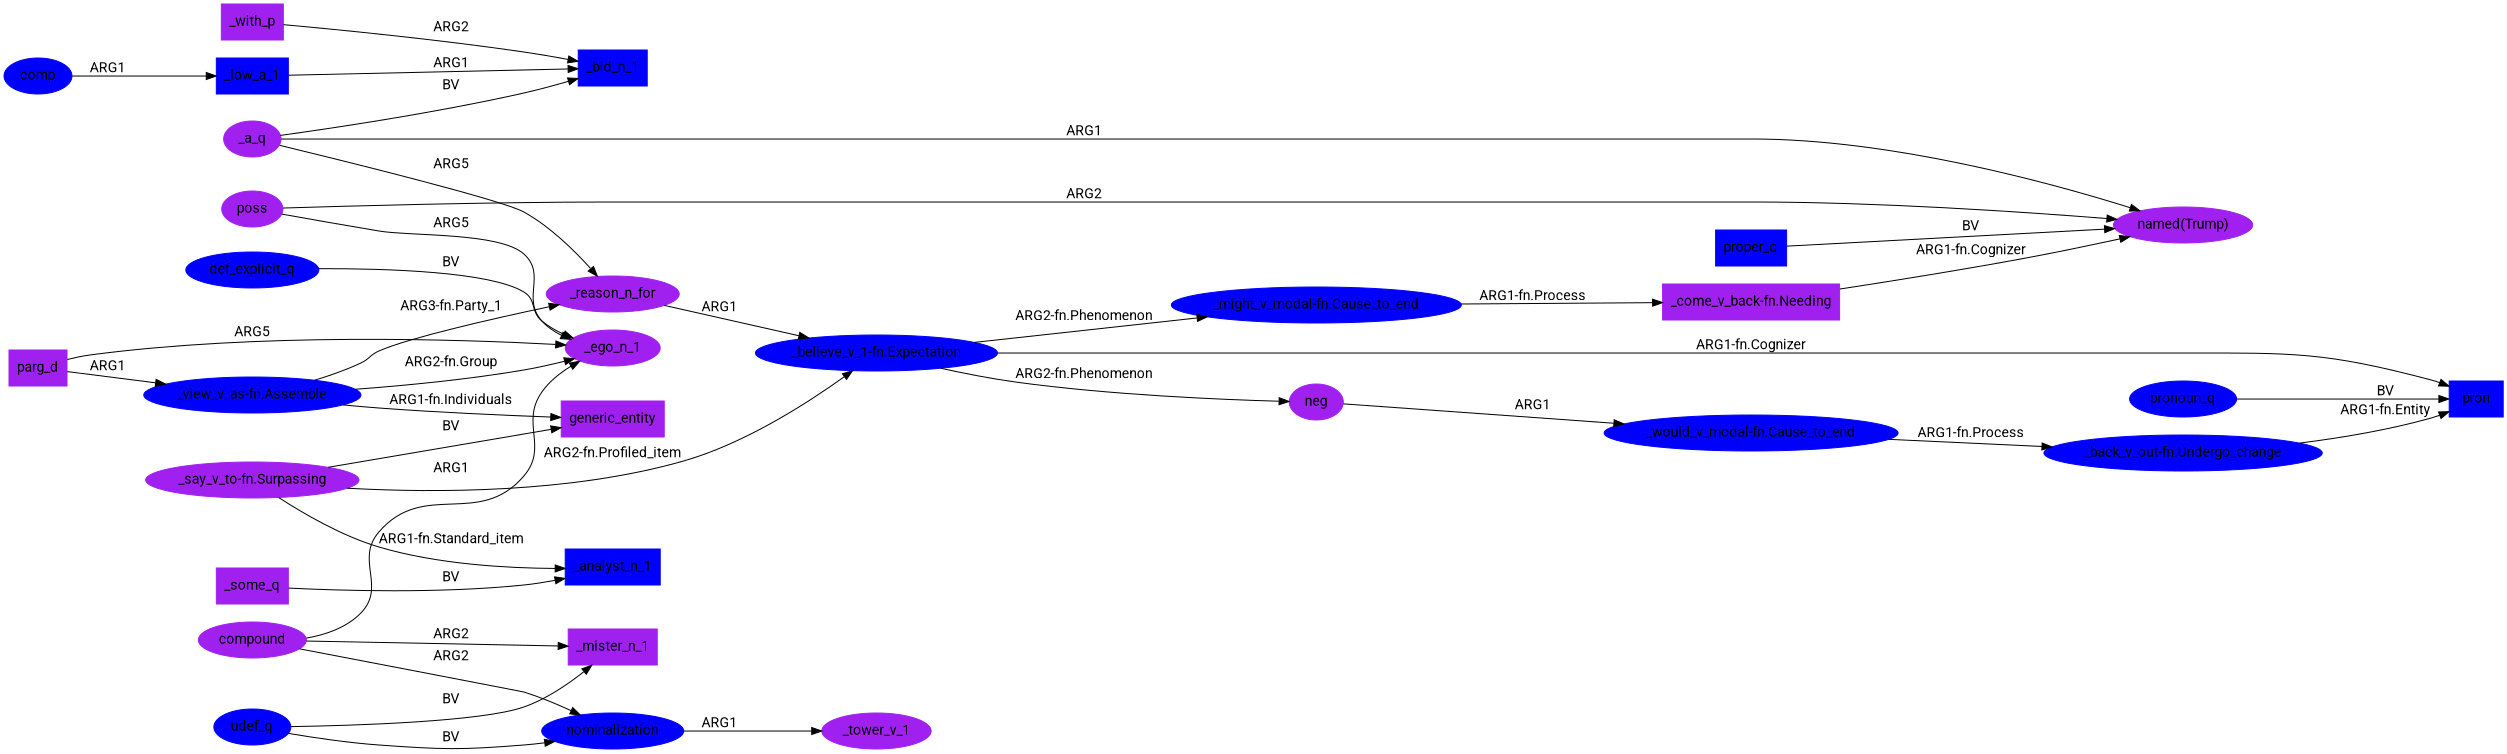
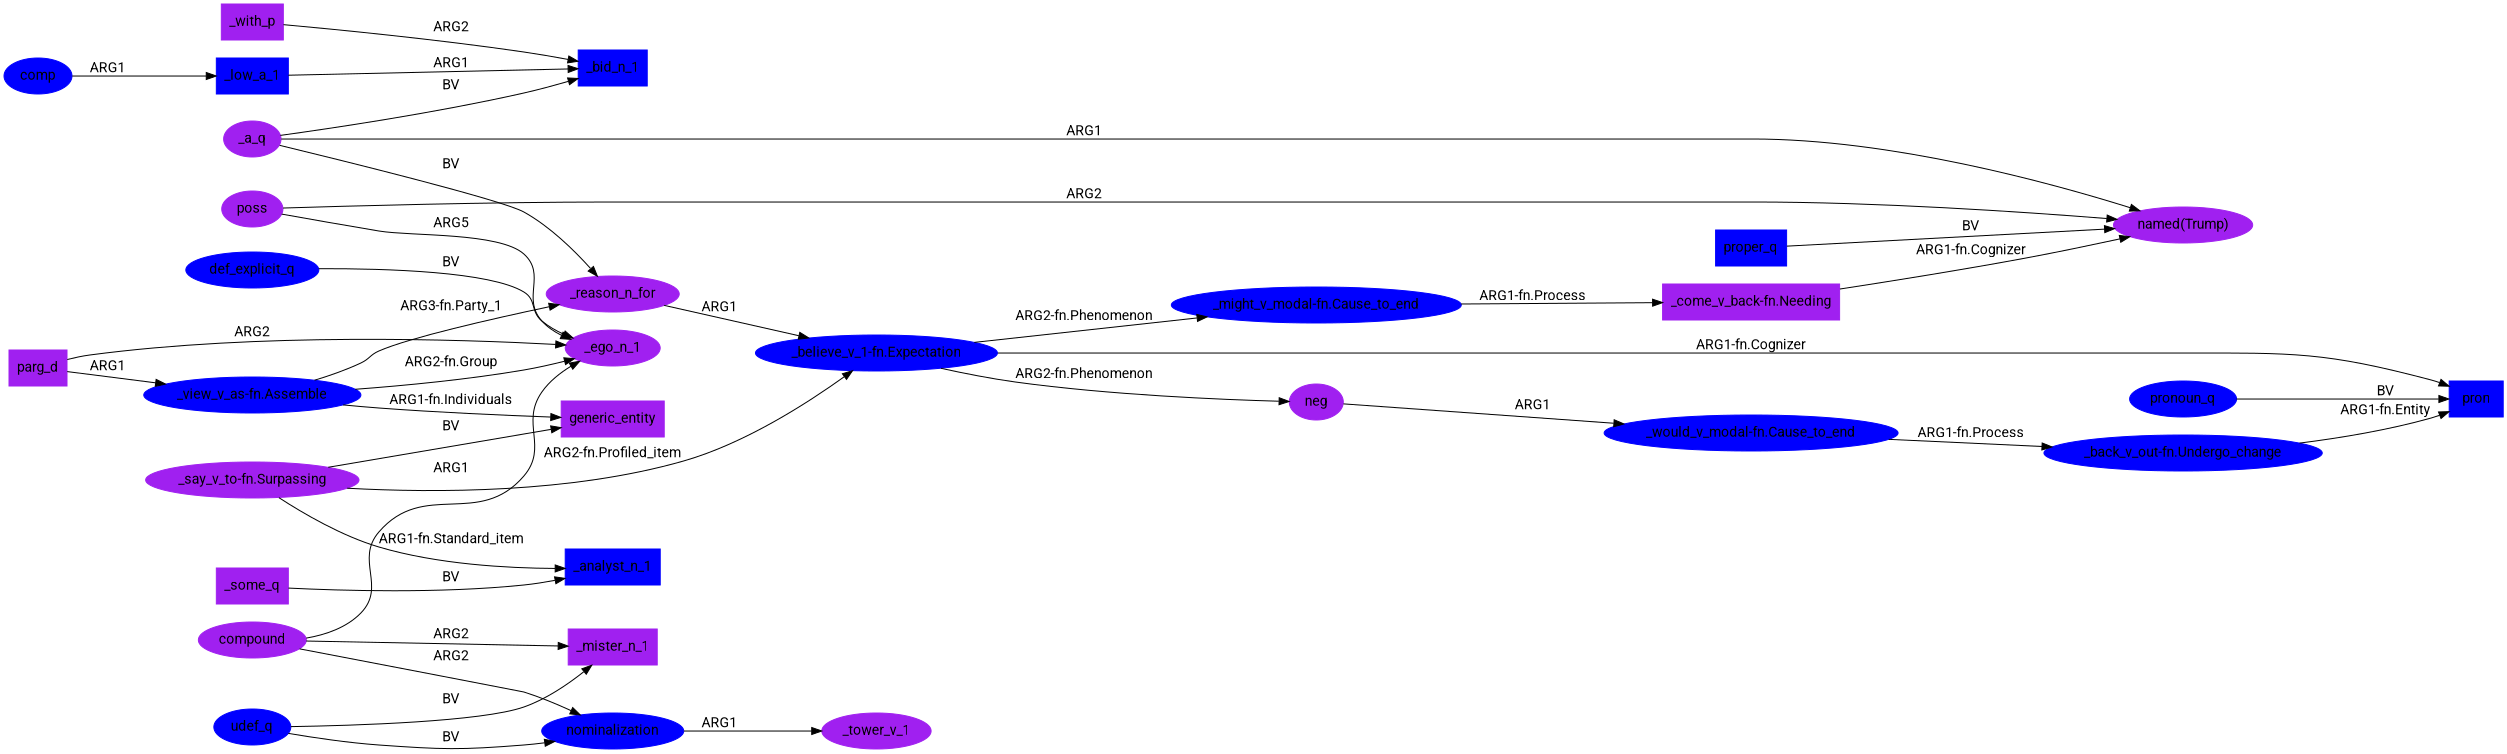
(451, 164) -> (451, 164)
(252, 333) -> (252, 333)
